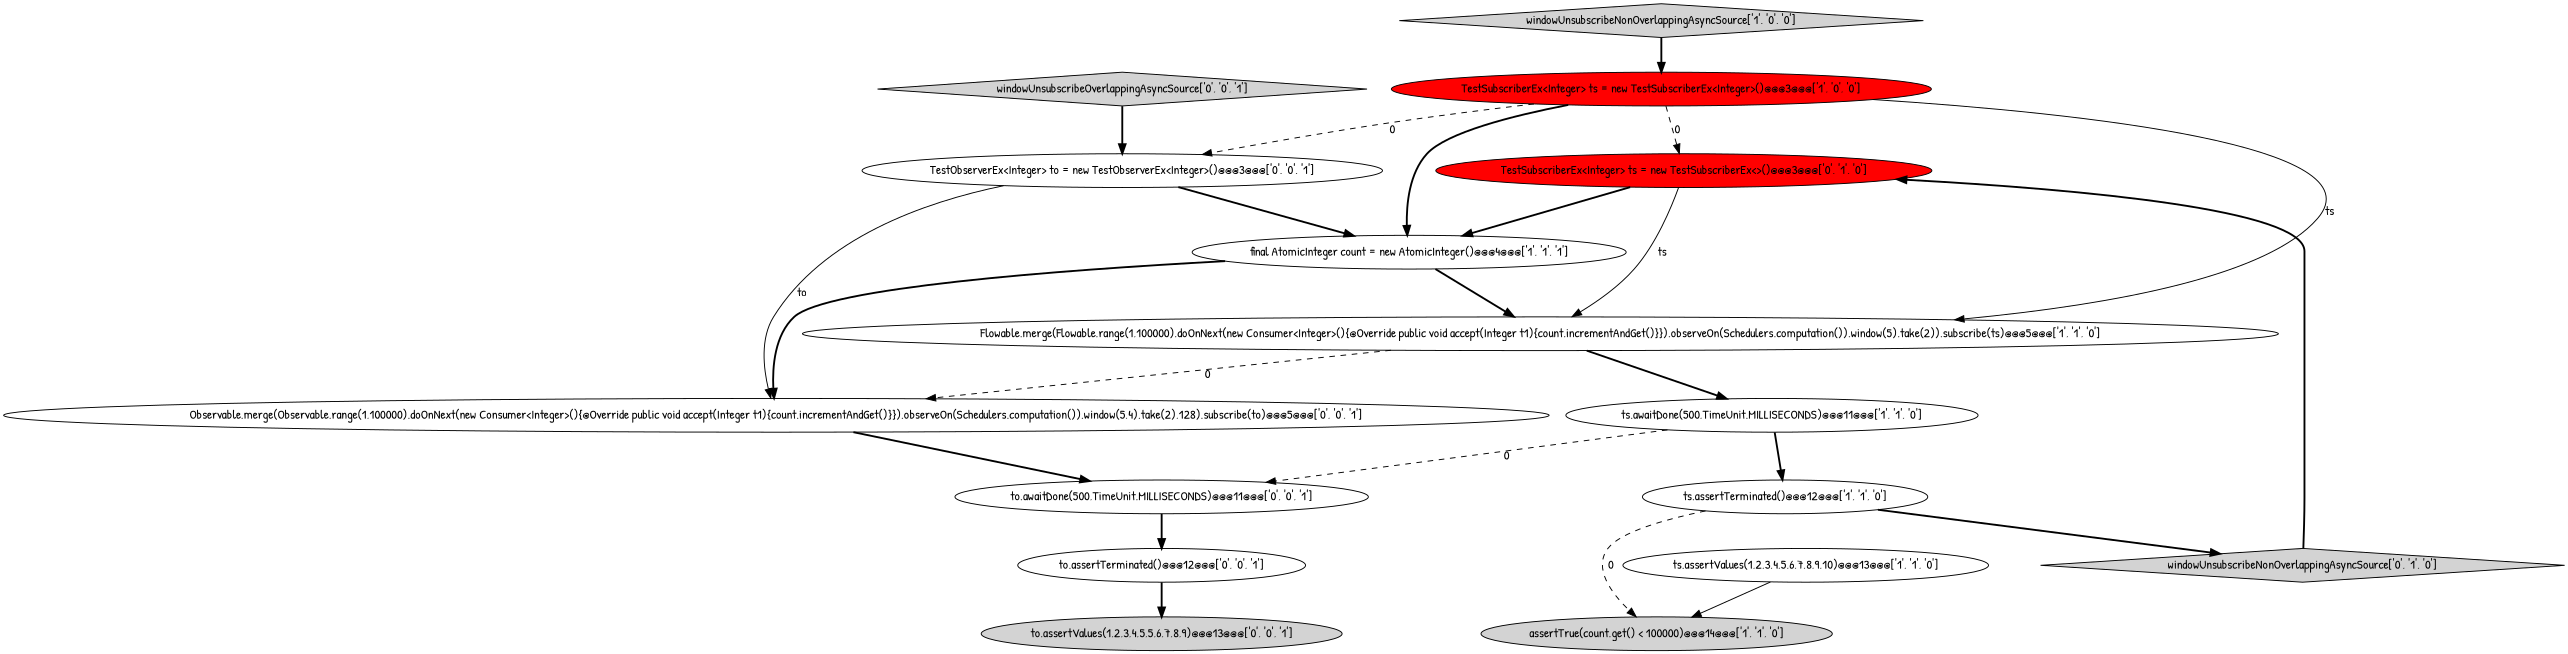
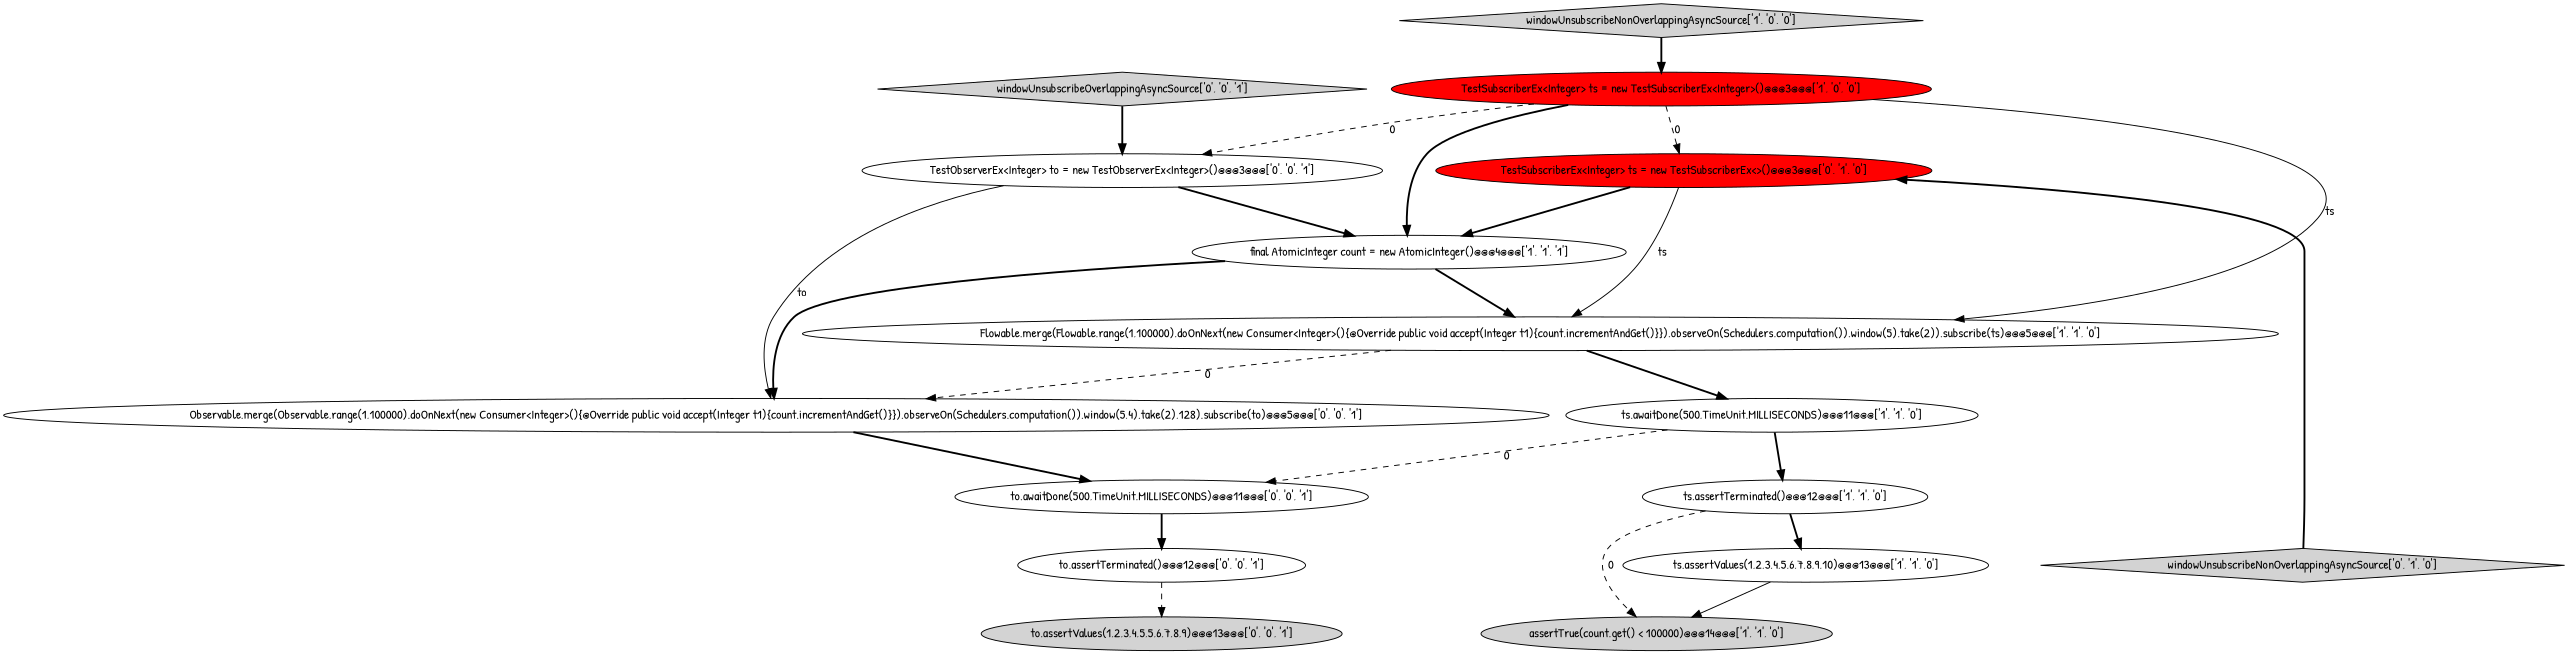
(2044, 531) -> (1794, 527)
(1162, 595) -> (1162, 595)
